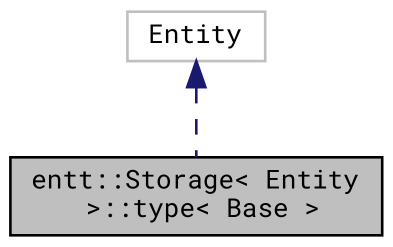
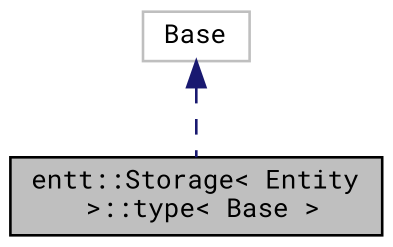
(196, 36) -> (196, 36)
